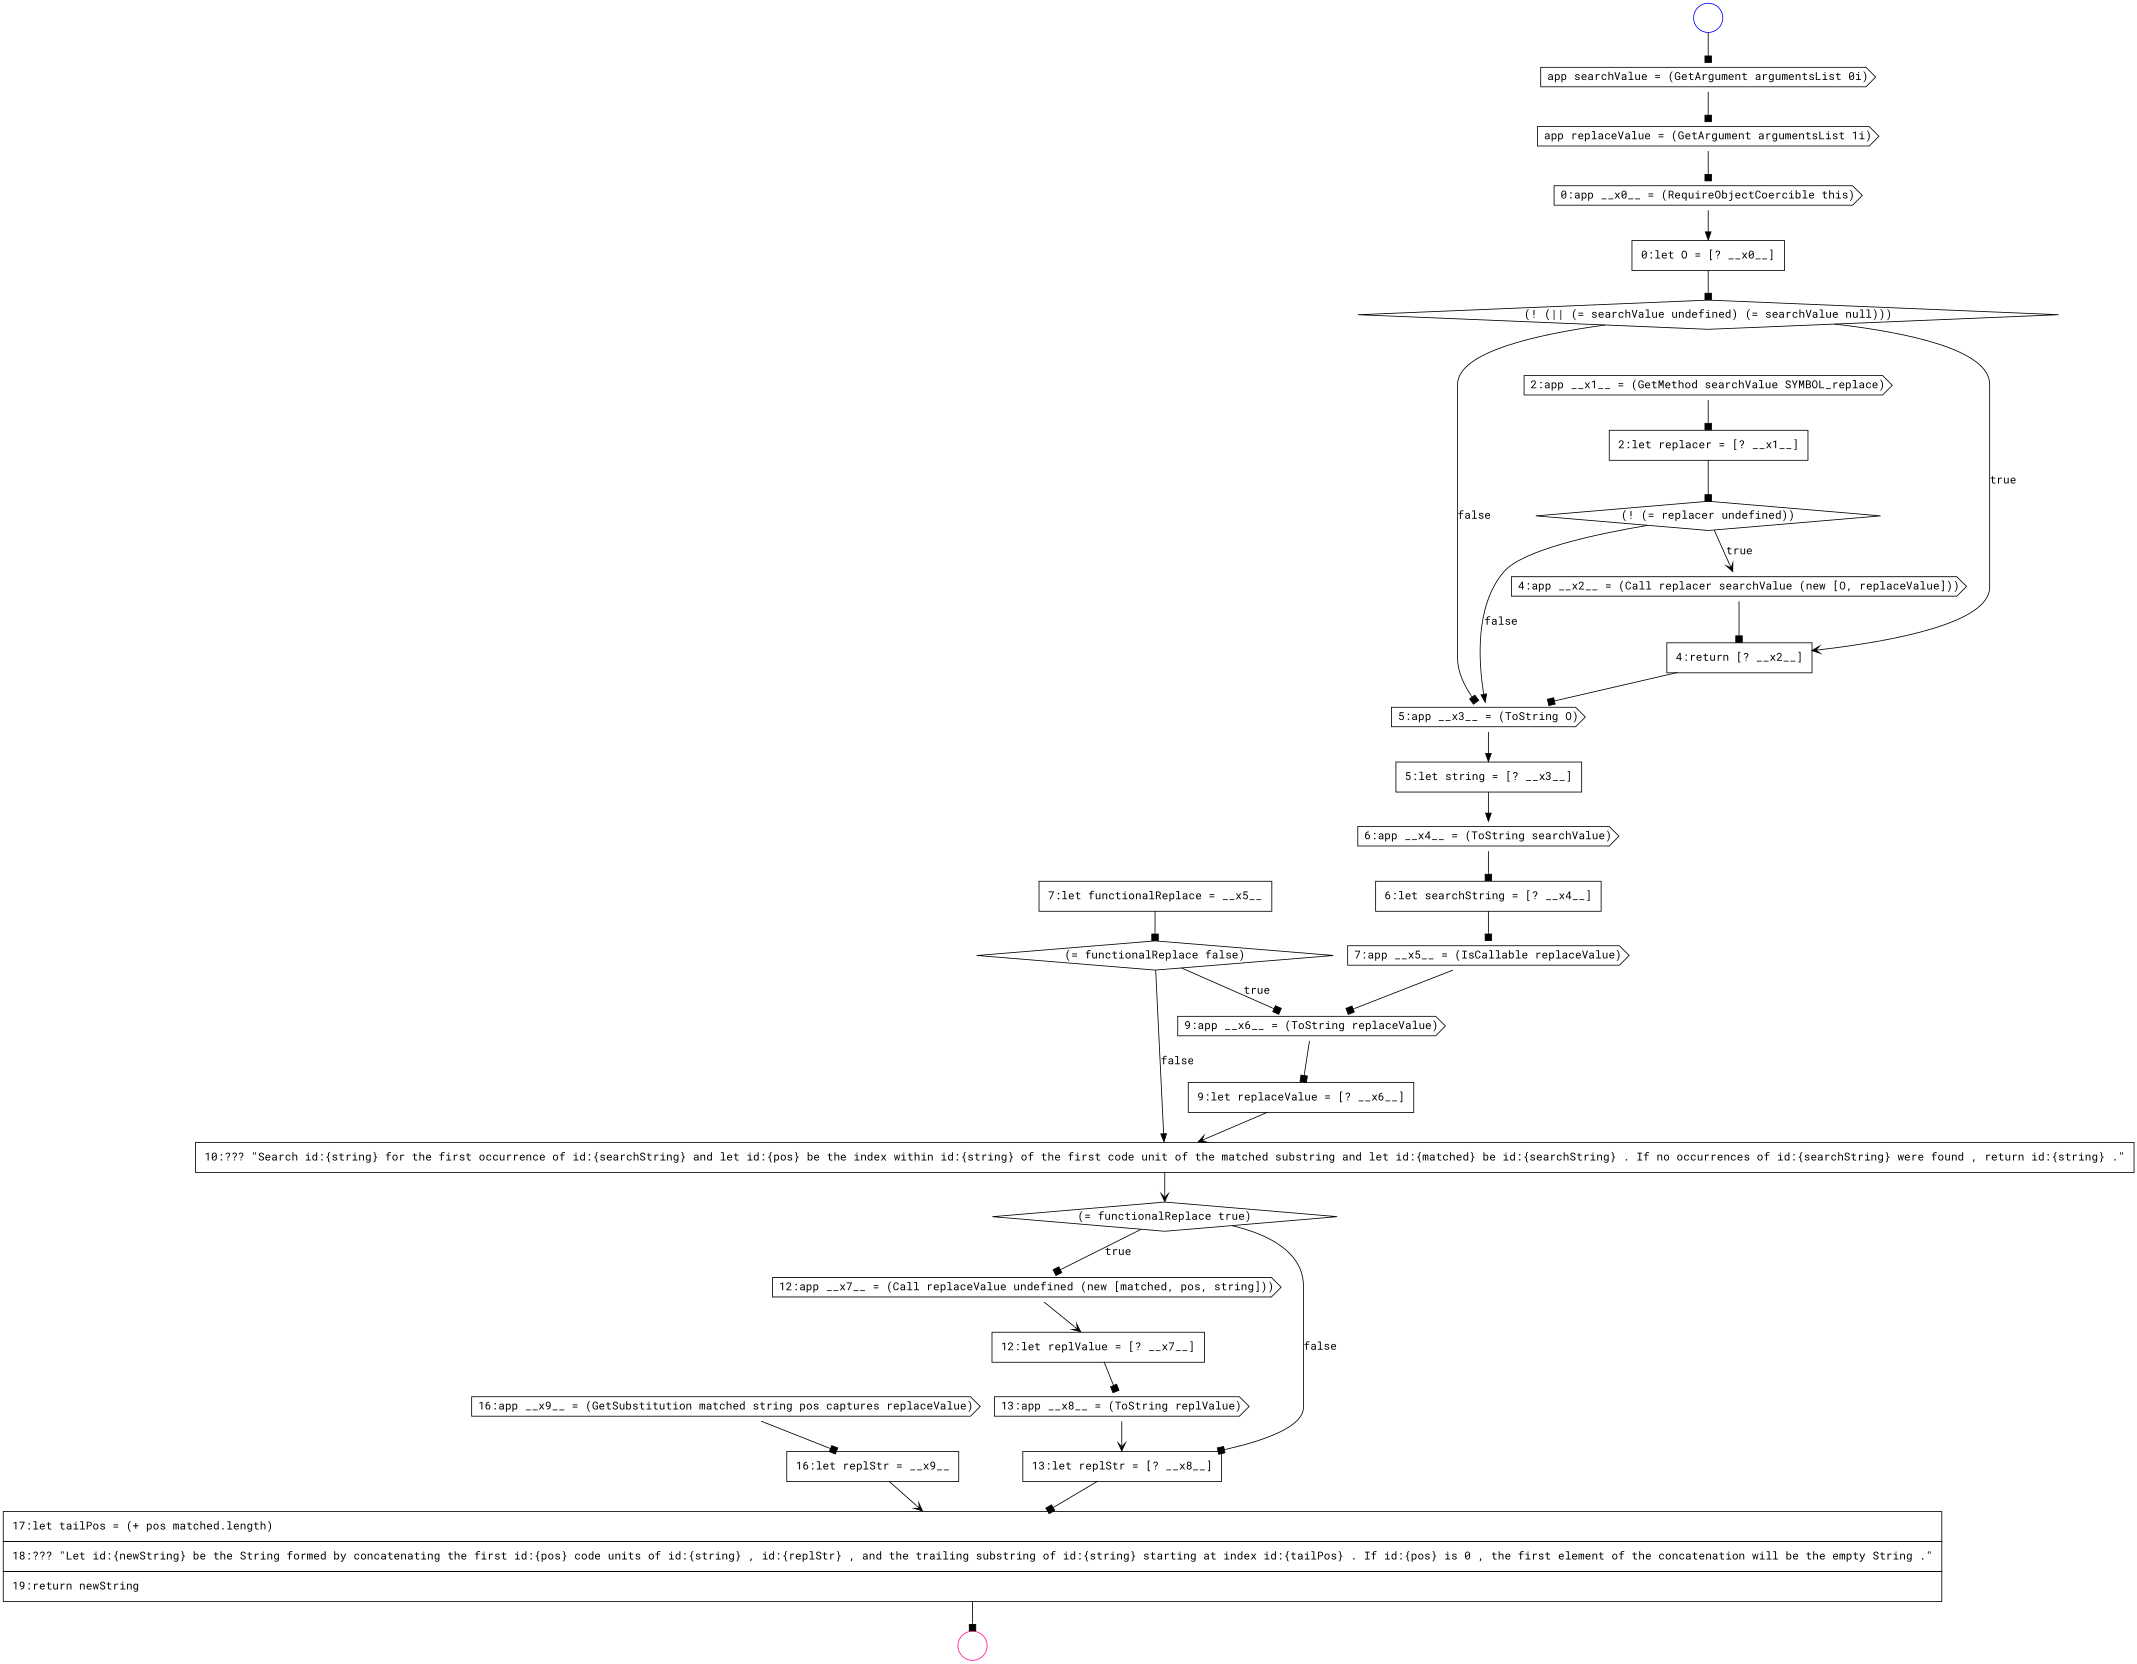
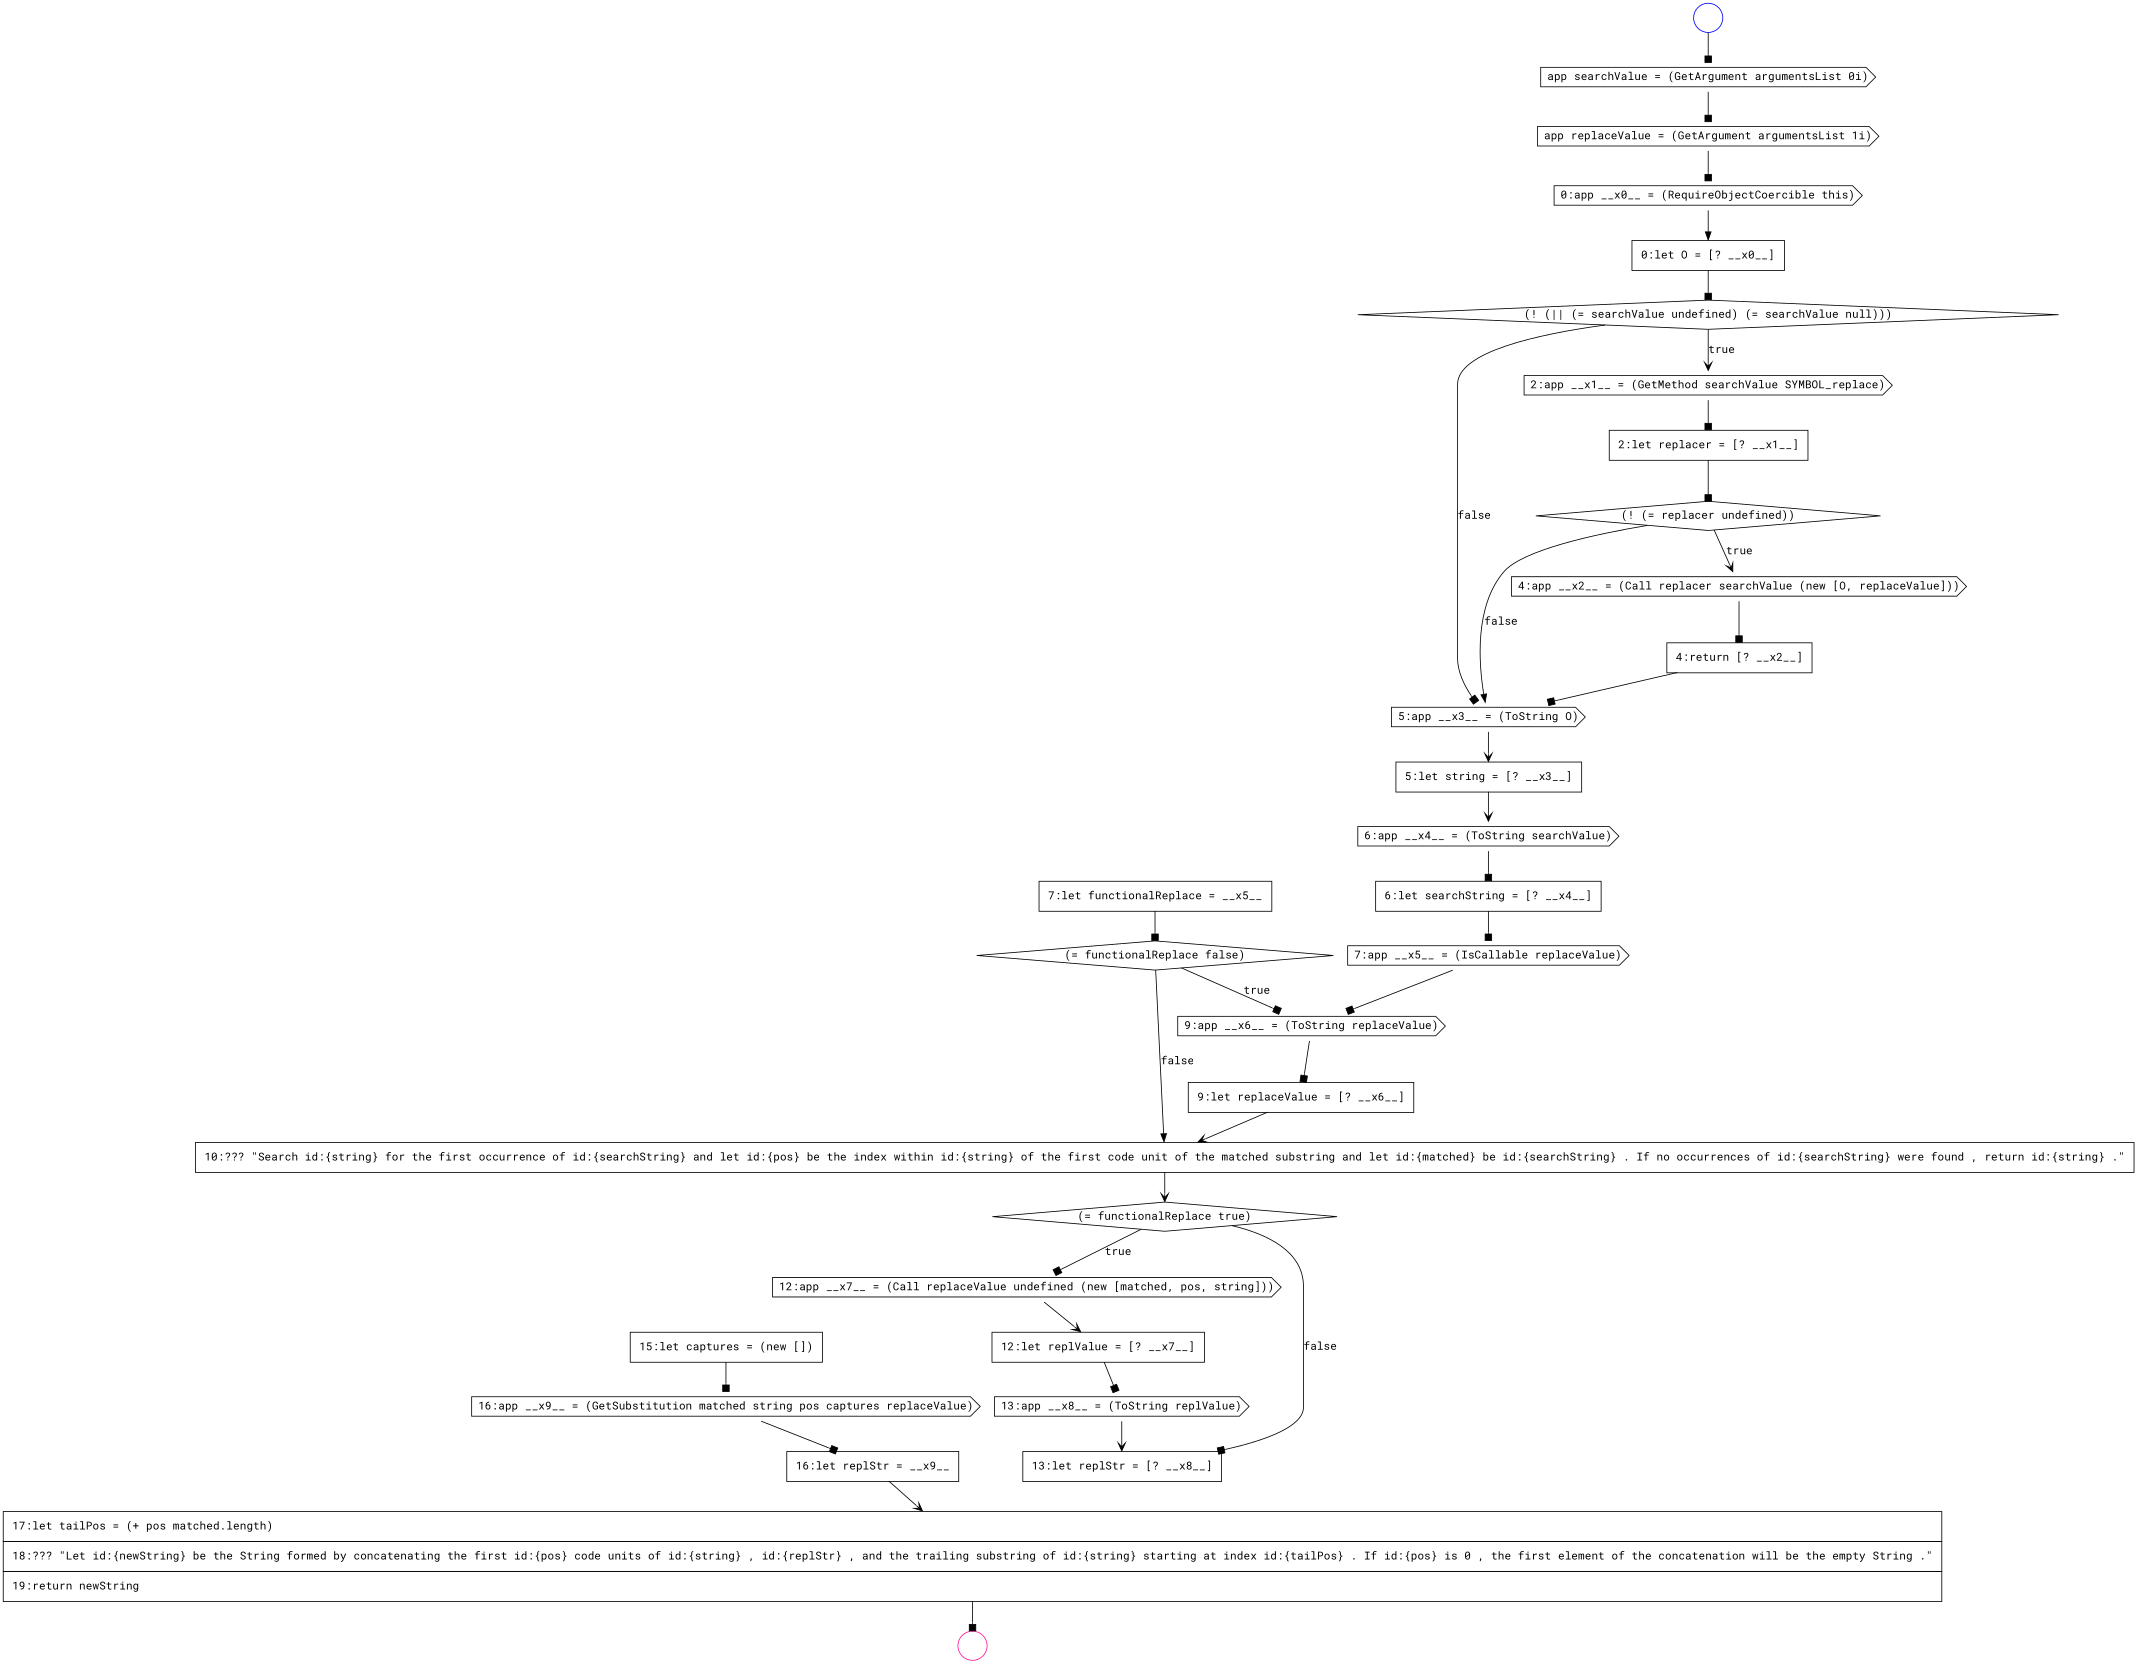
(1990, 493) -> (1708, 346)
(1488, 743) -> (1488, 743)
(1488, 802) -> (1488, 802)
none -> (726, 1347)
(1076, 1494) -> none
